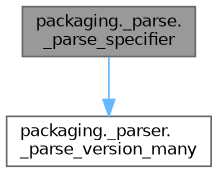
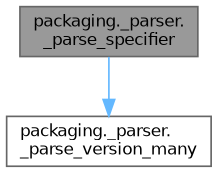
(109, 32) -> (109, 32)
